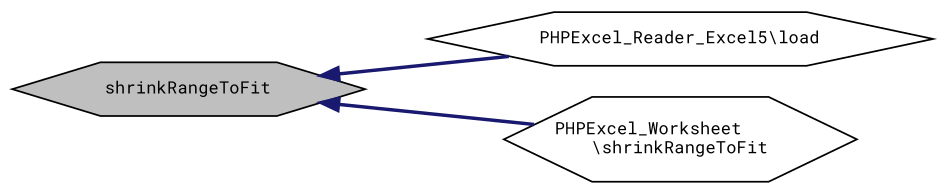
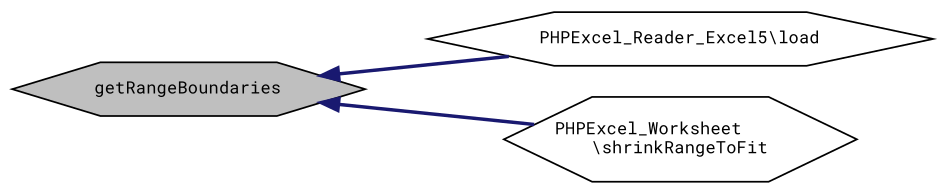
(189, 89) -> (189, 89)
